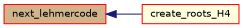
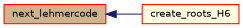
(191, 14) -> (191, 14)
